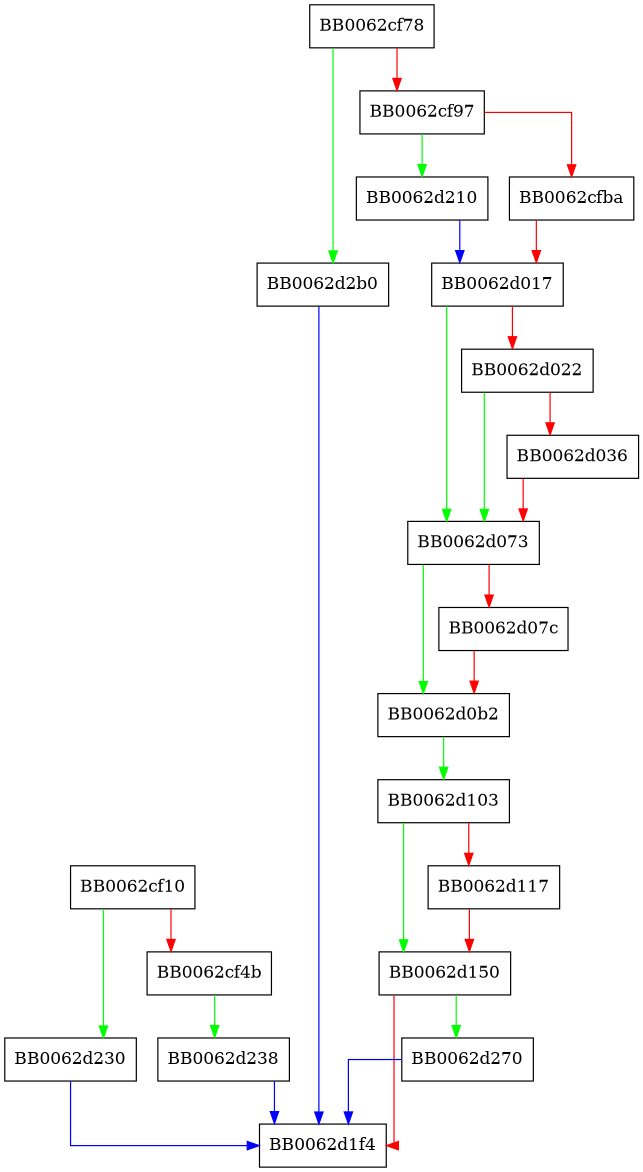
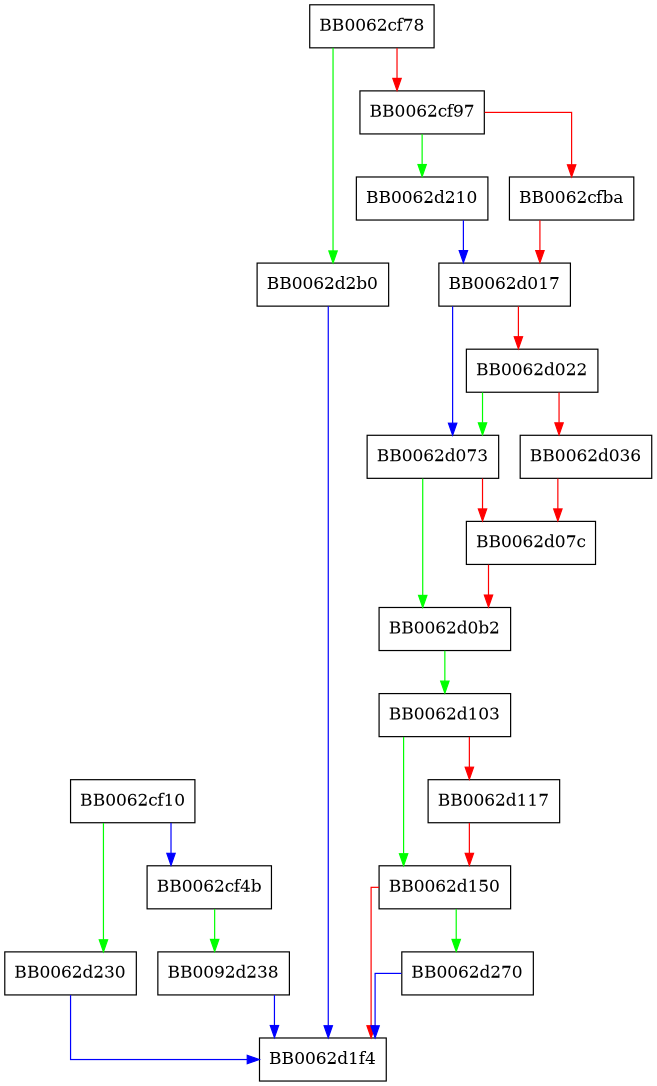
(447, 408) -> (453, 365)
(523, 494) -> (558, 494)
(171, 924) -> (171, 838)
(224, 1060) -> (224, 973)
